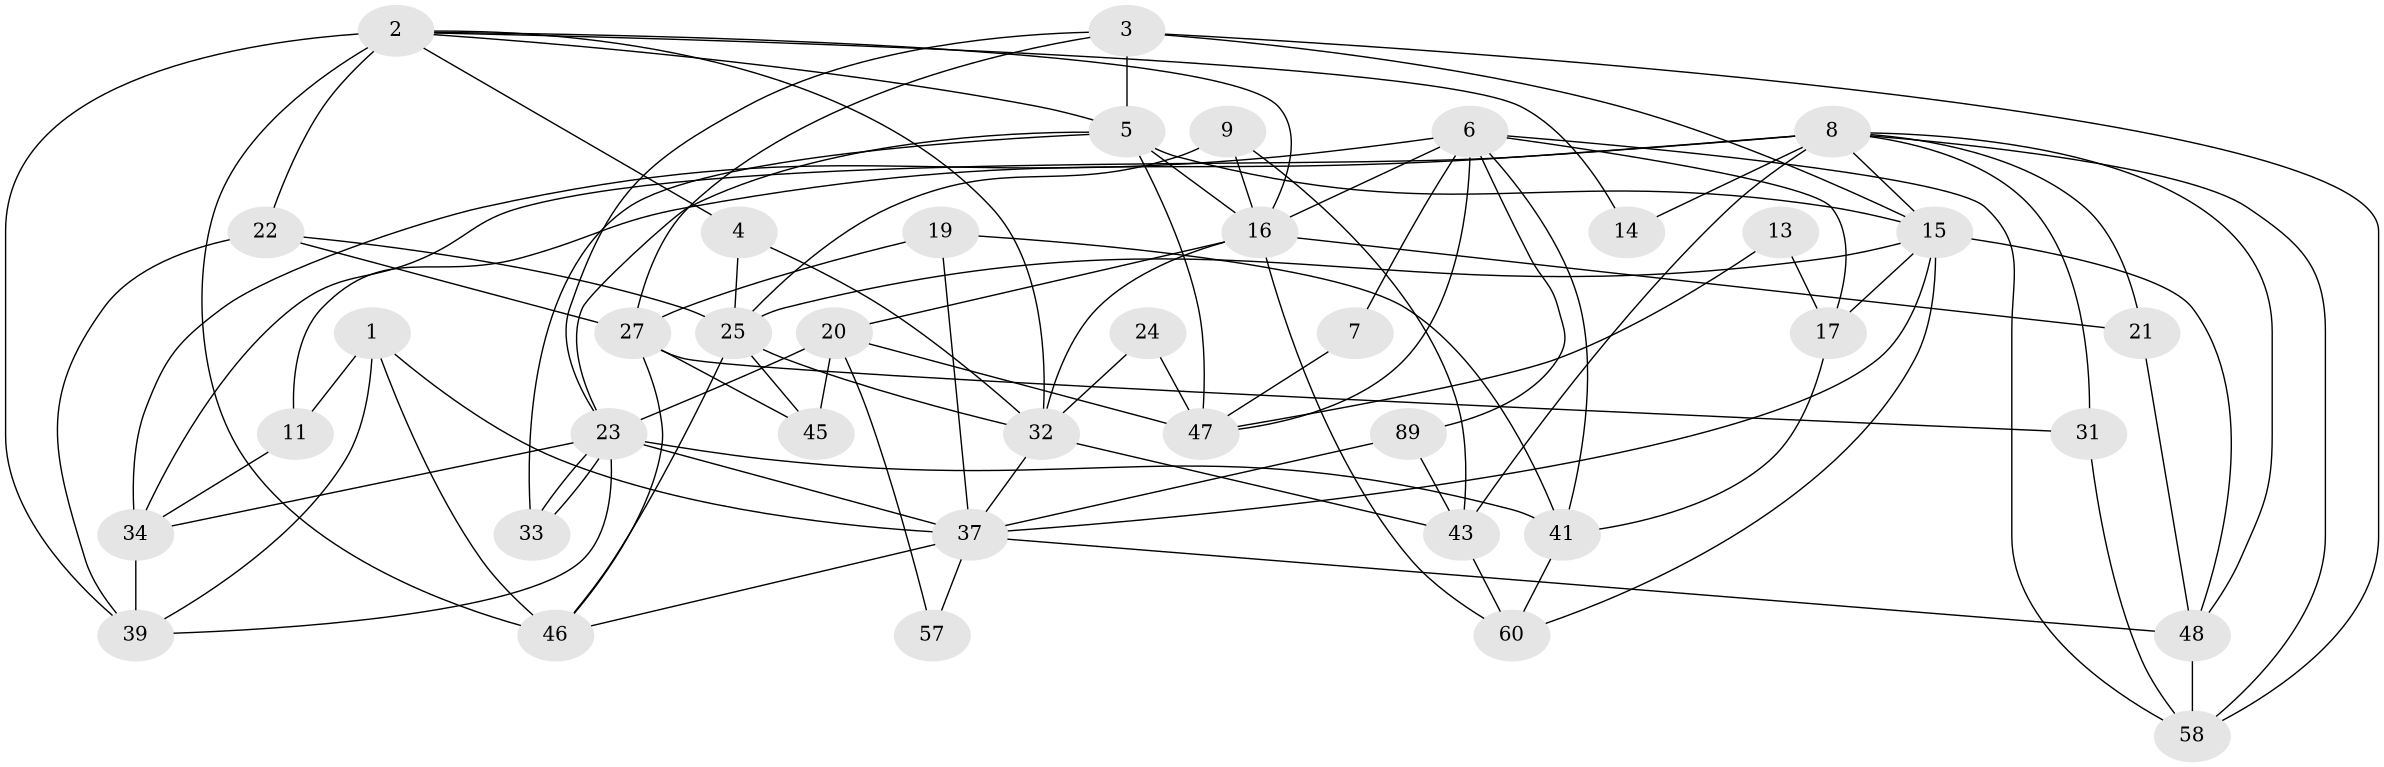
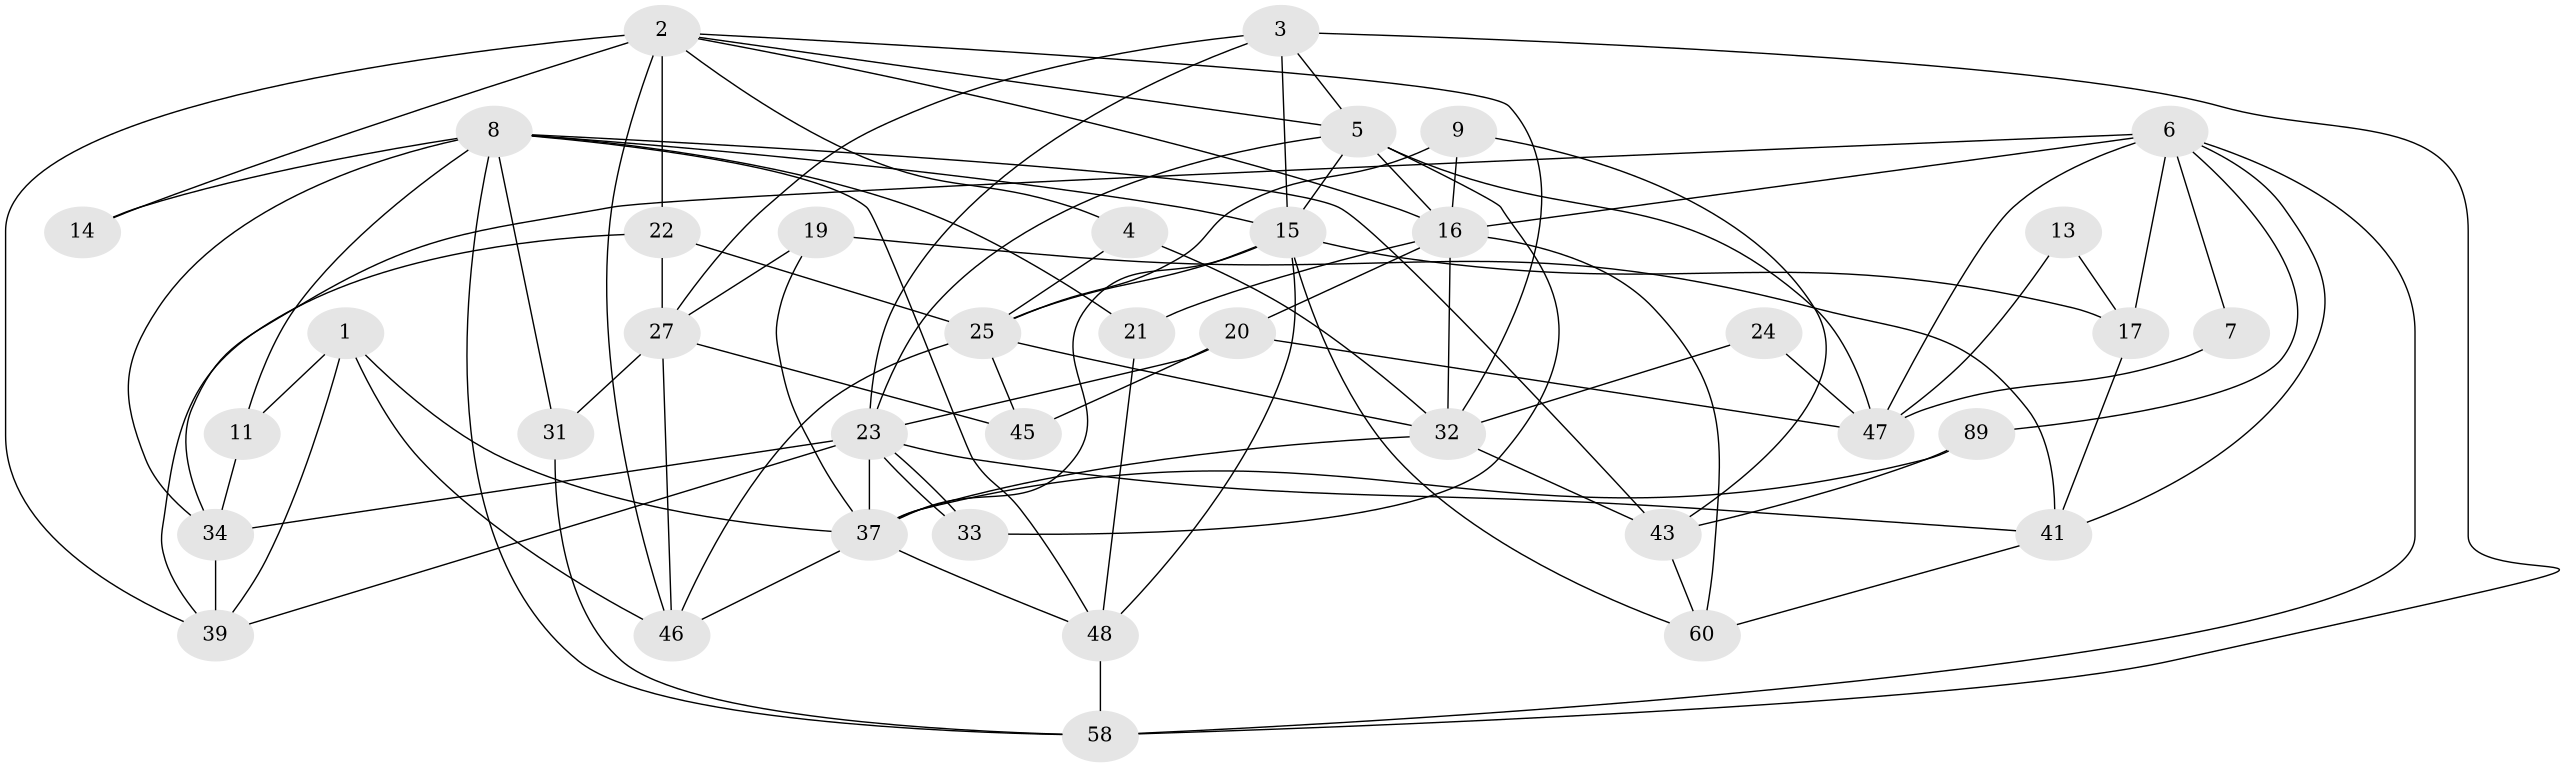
(932, 636) -> none
